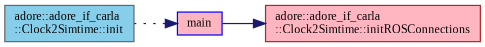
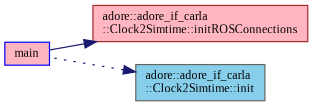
(150, 24) -> (87, 64)
